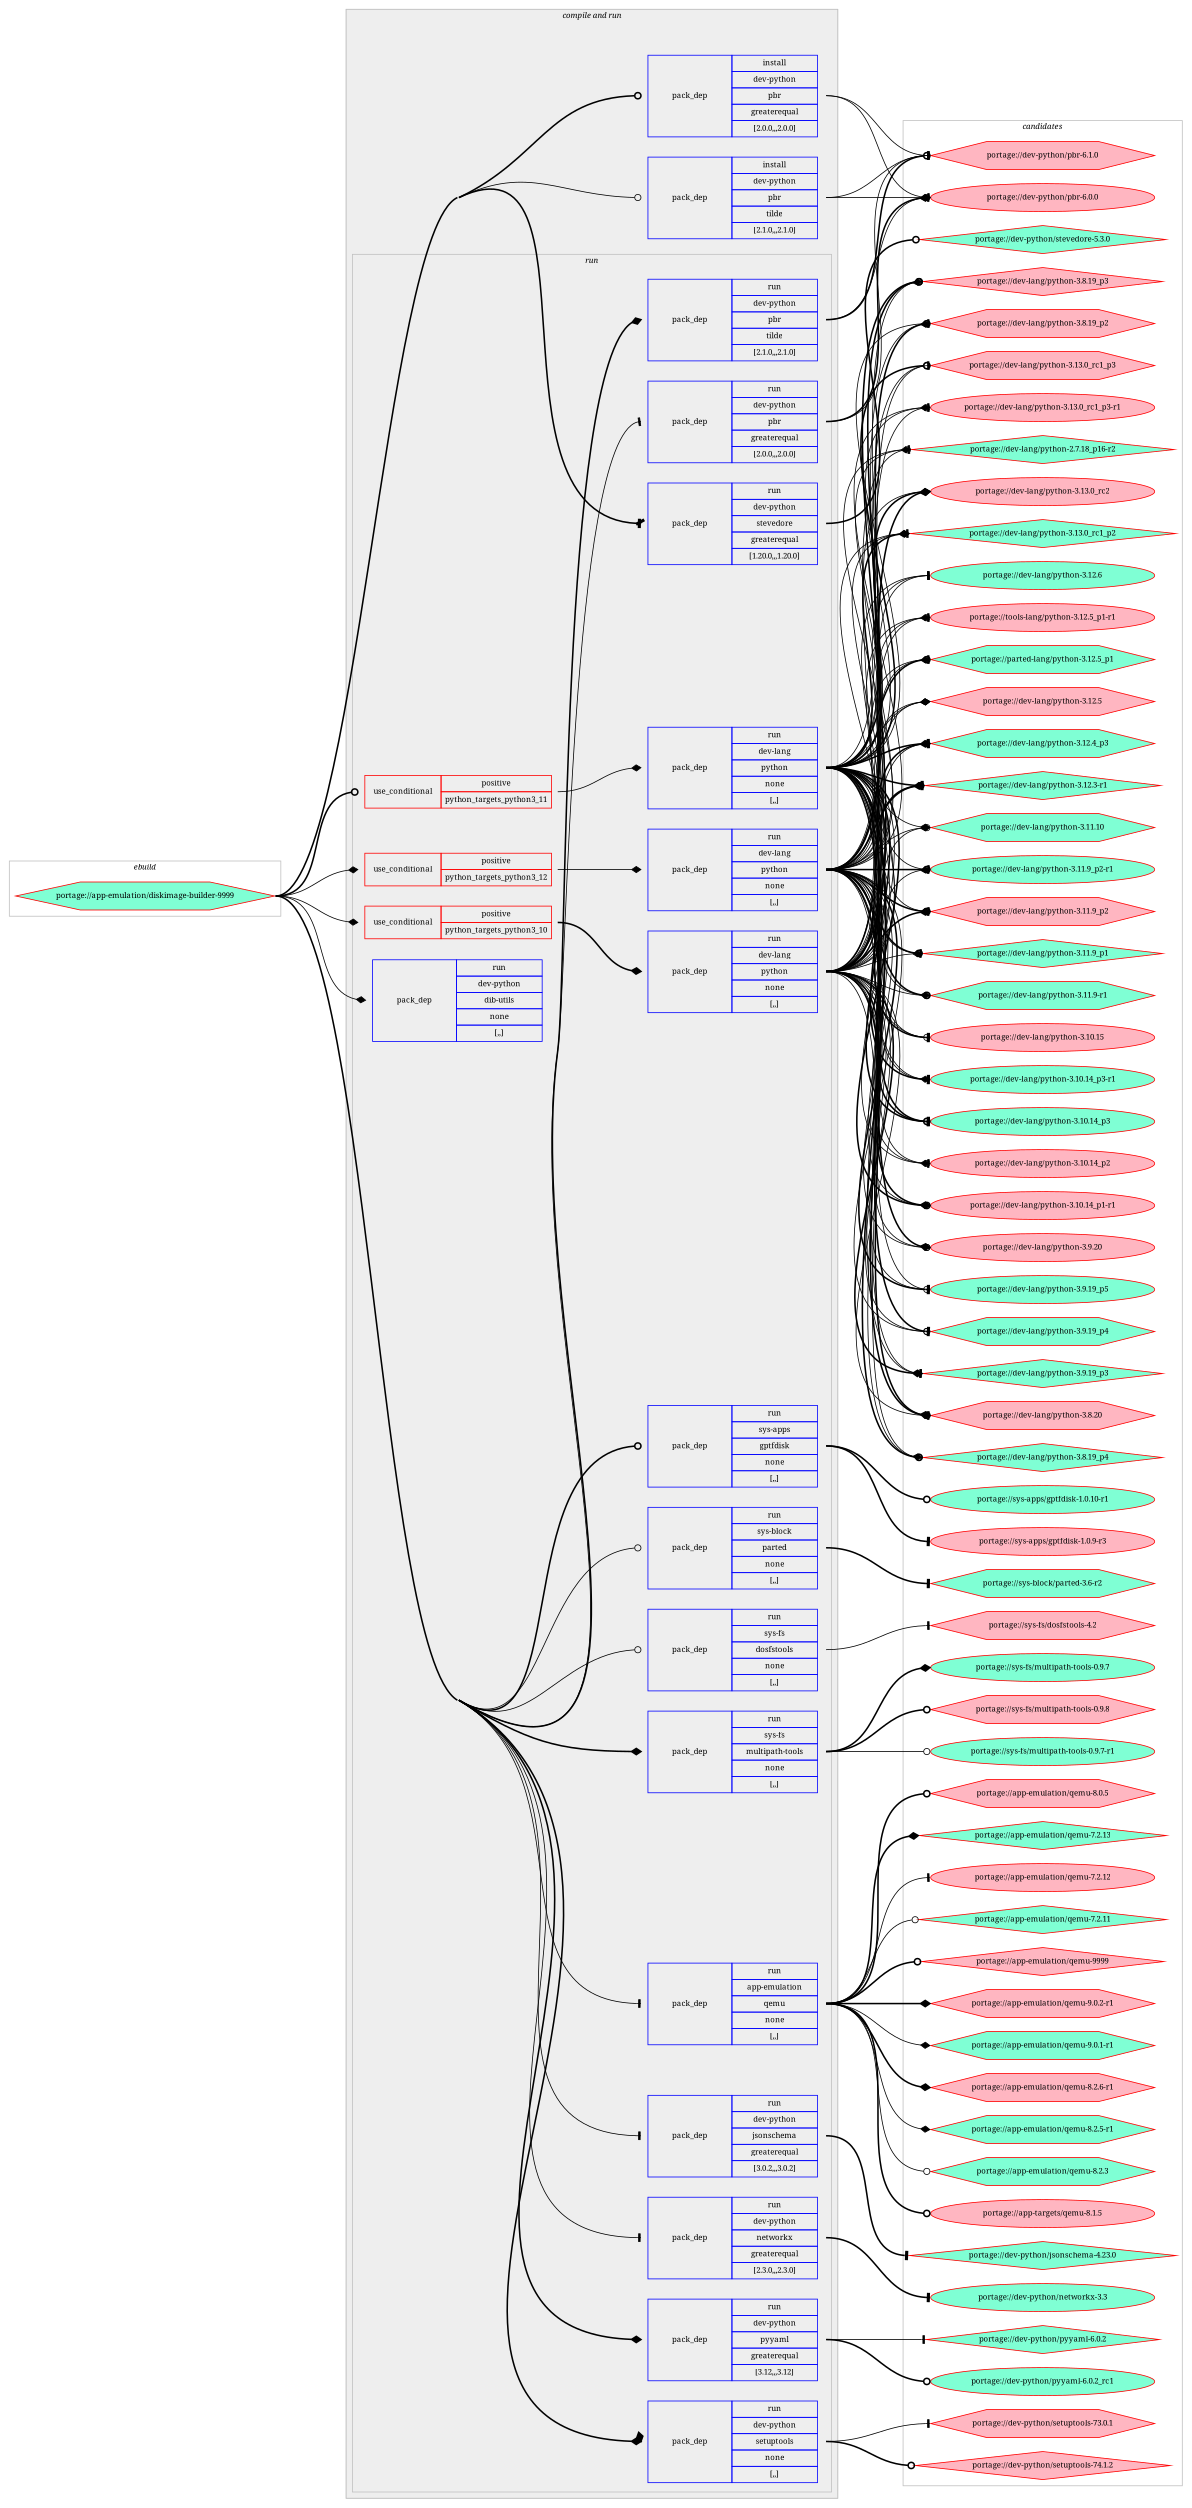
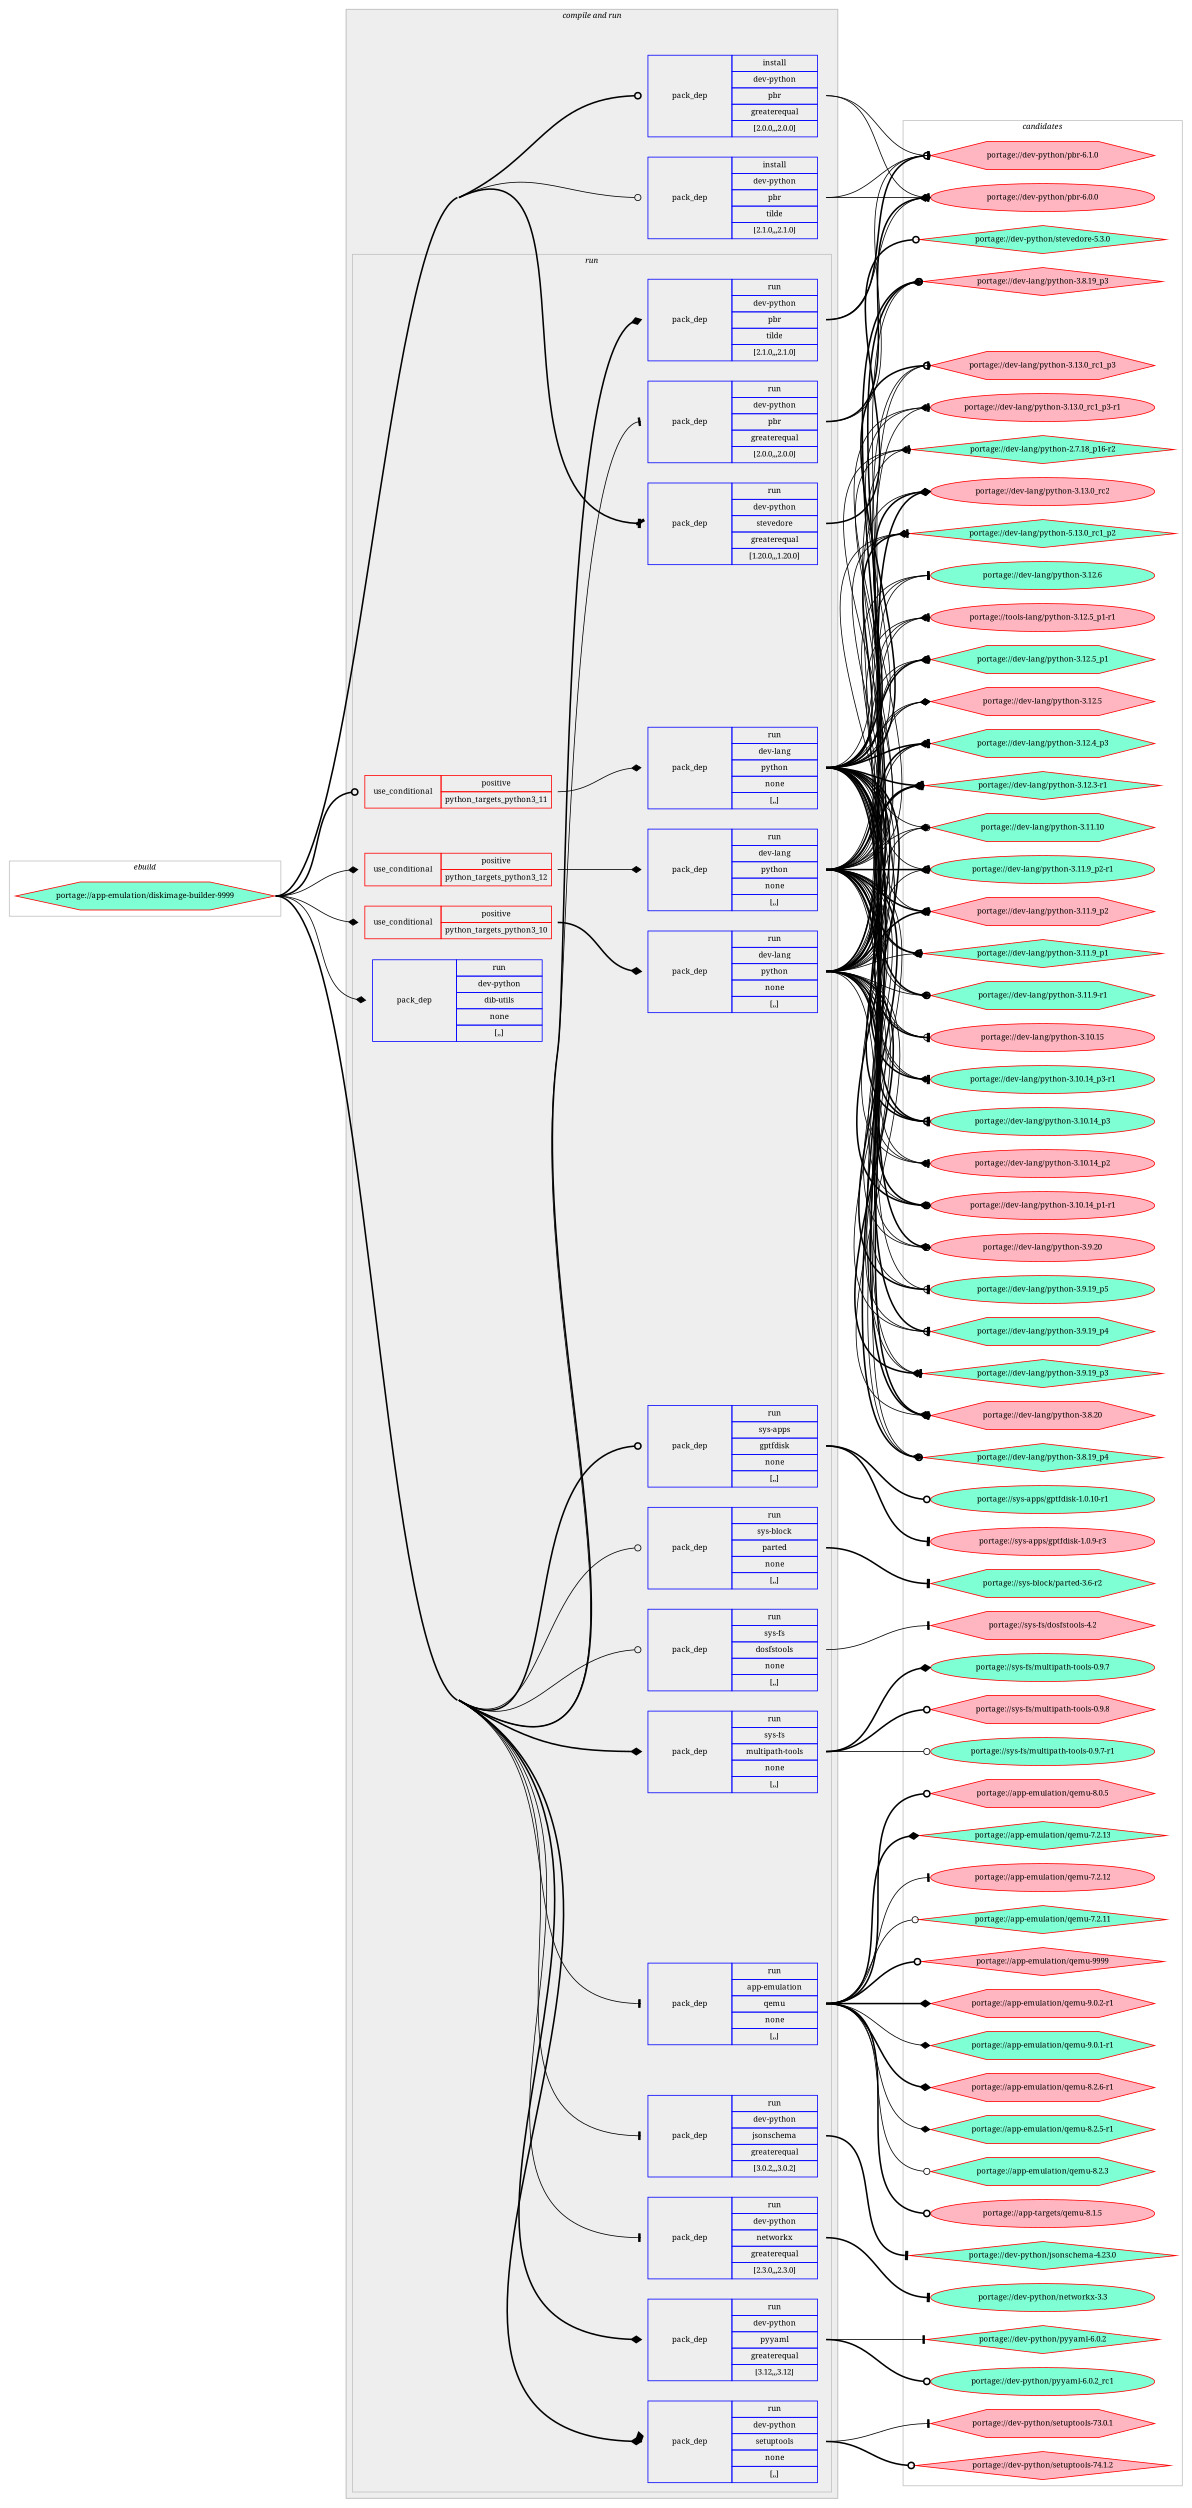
(1043, 324) -> none
(1043, 534) -> (1043, 534)
(1043, 660) -> (1043, 660)
